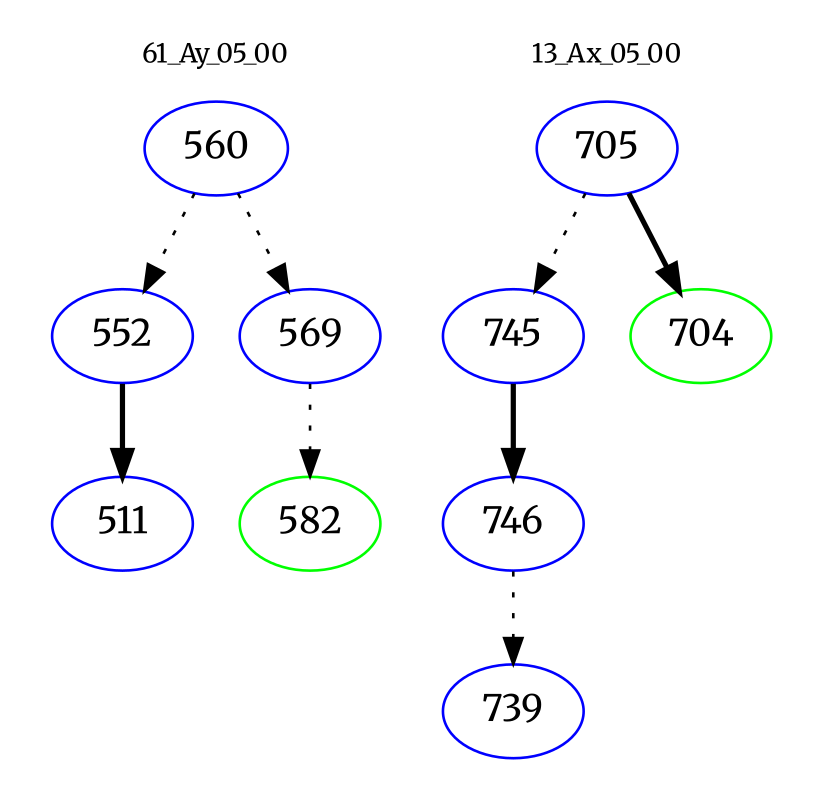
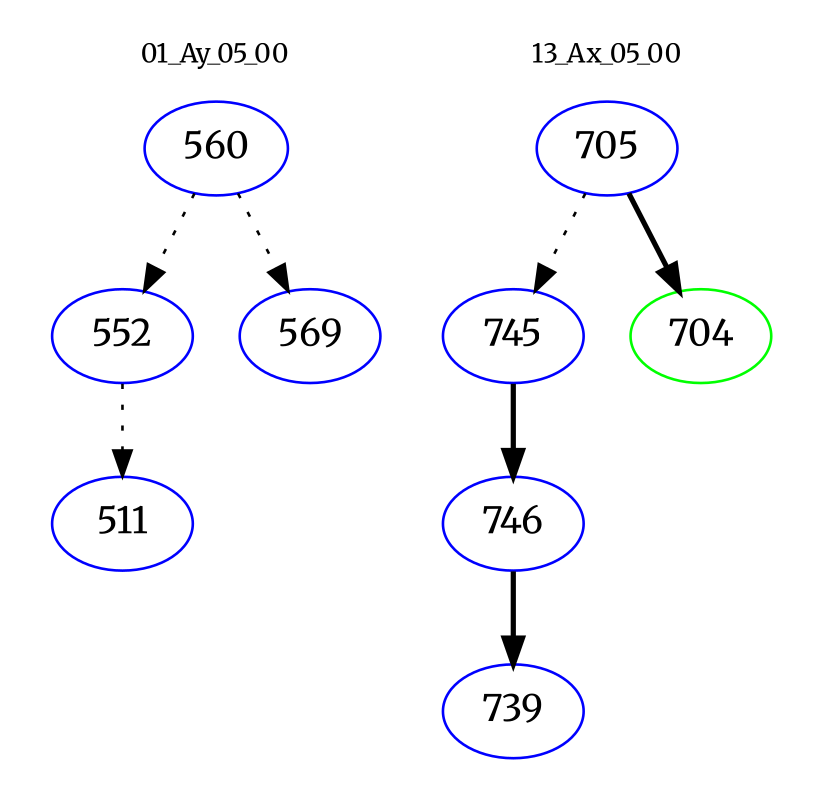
(216, 56) -> (216, 56)
(122, 417) -> (122, 417)
(310, 524) -> none
(513, 605) -> (513, 605)
